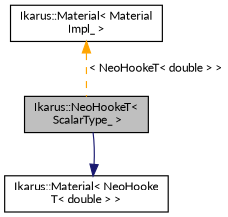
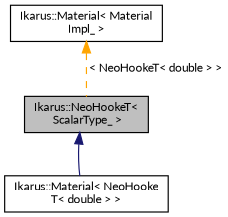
(94, 148) -> (79, 160)
